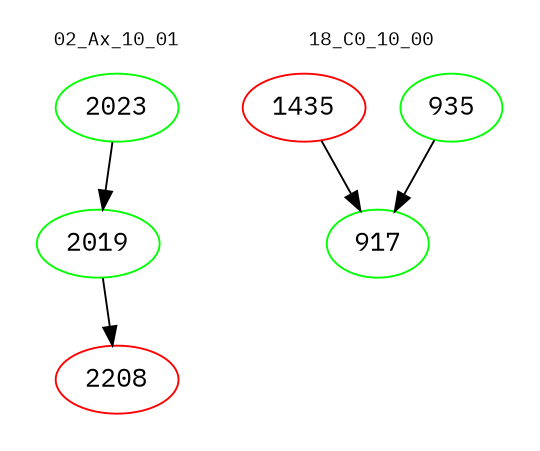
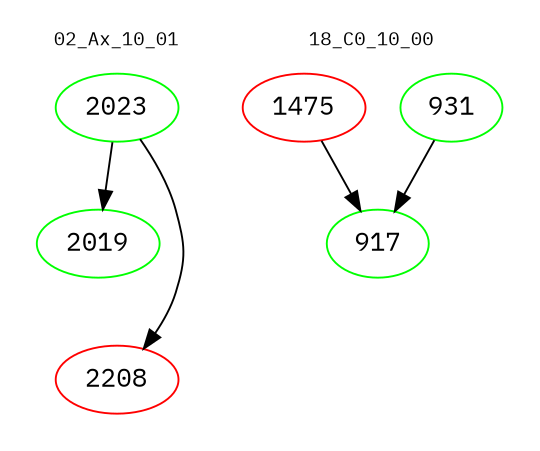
(304, 108) -> (304, 108)
(451, 108) -> (451, 108)
(106, 302) -> (182, 234)
